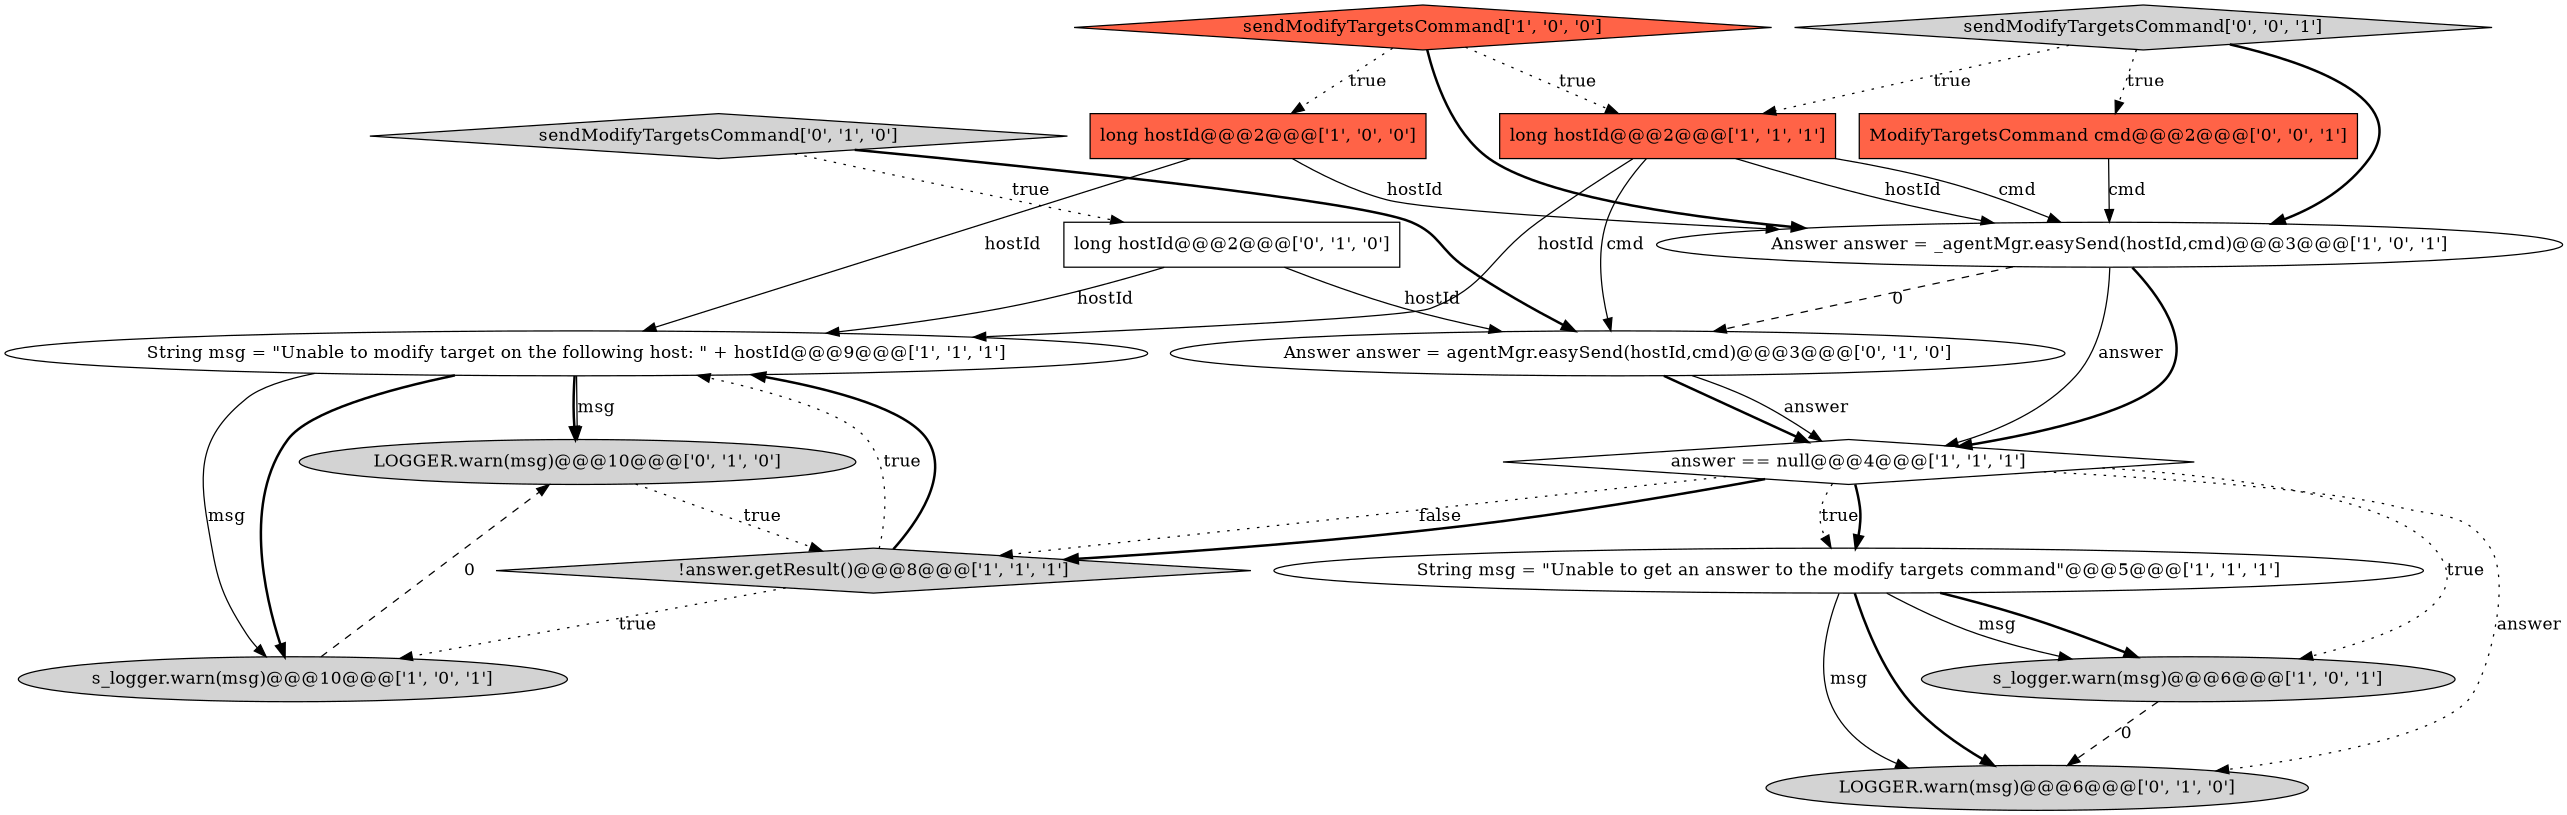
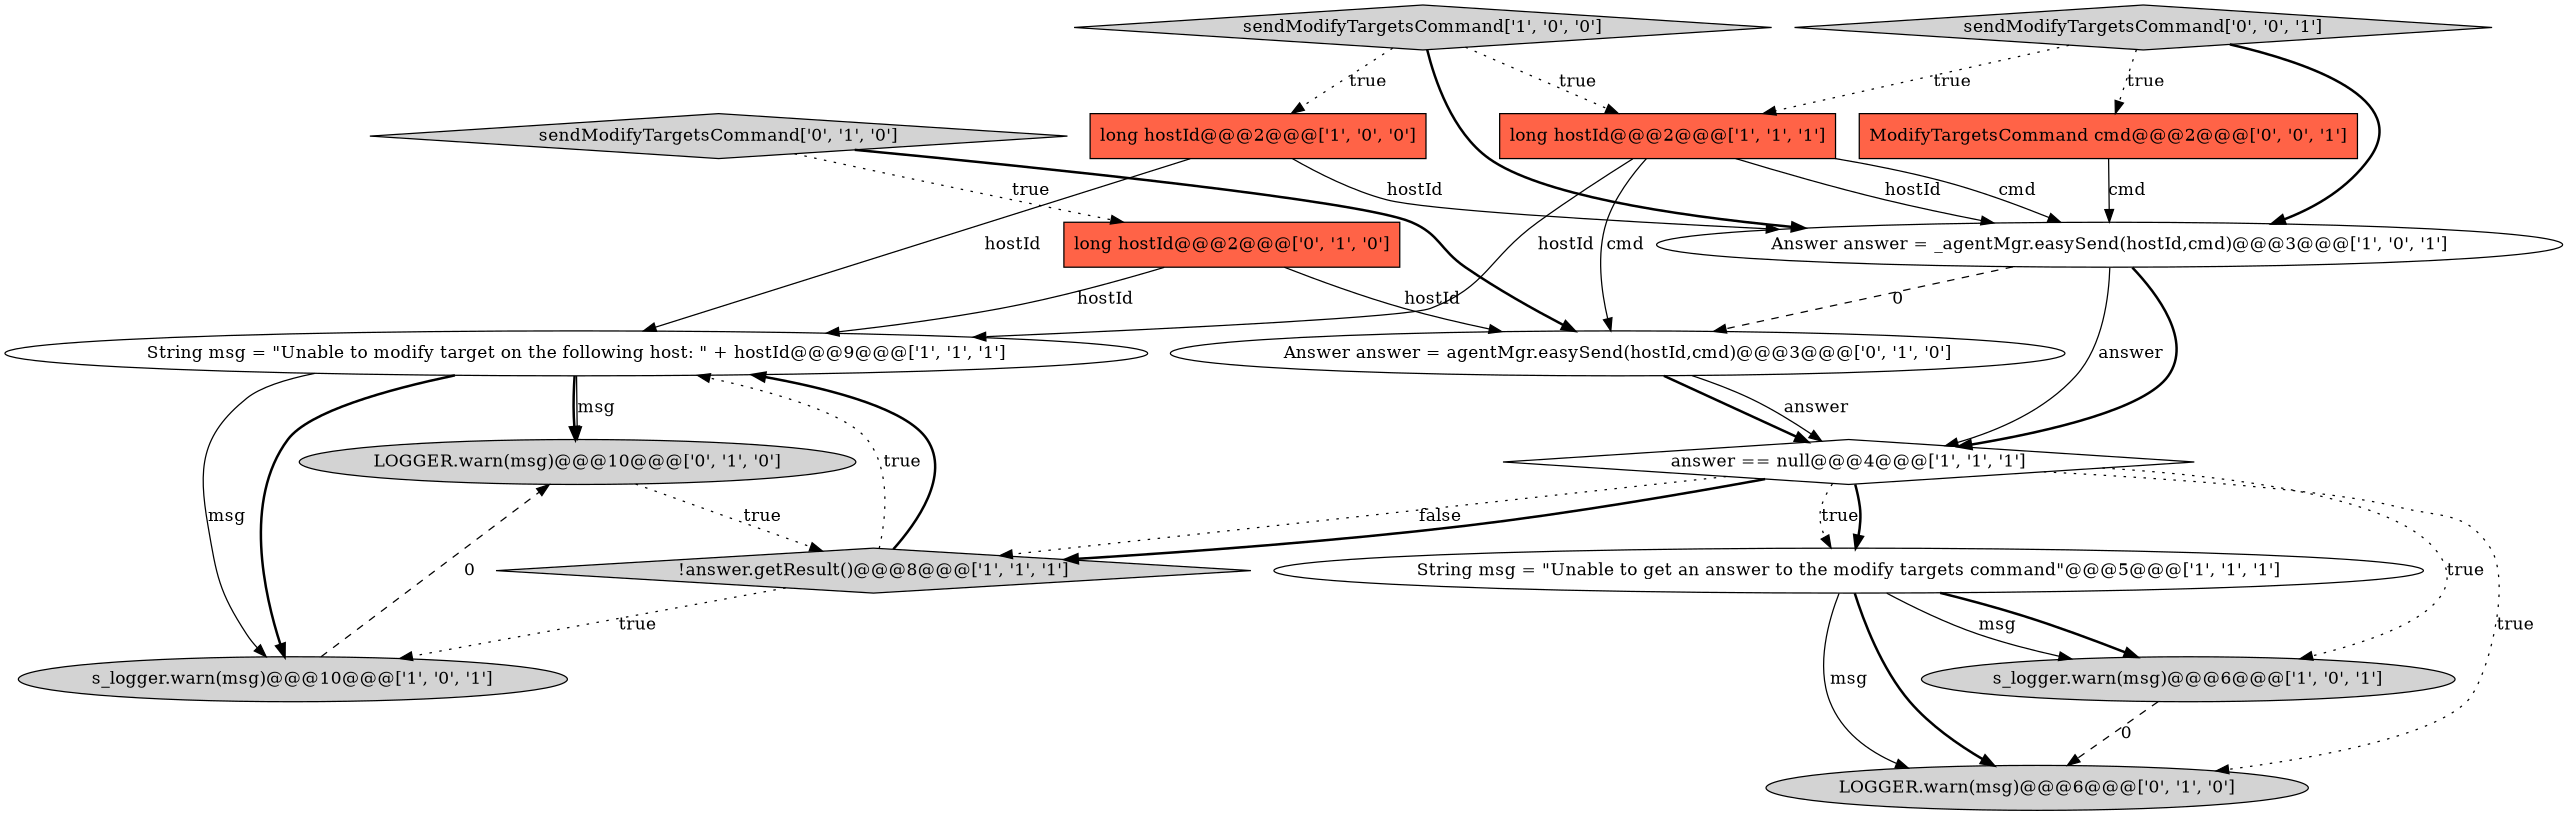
(1423, 27) -> (1423, 27)
(1232, 245) -> (1232, 245)
(2529, 625) -> (2516, 625)
